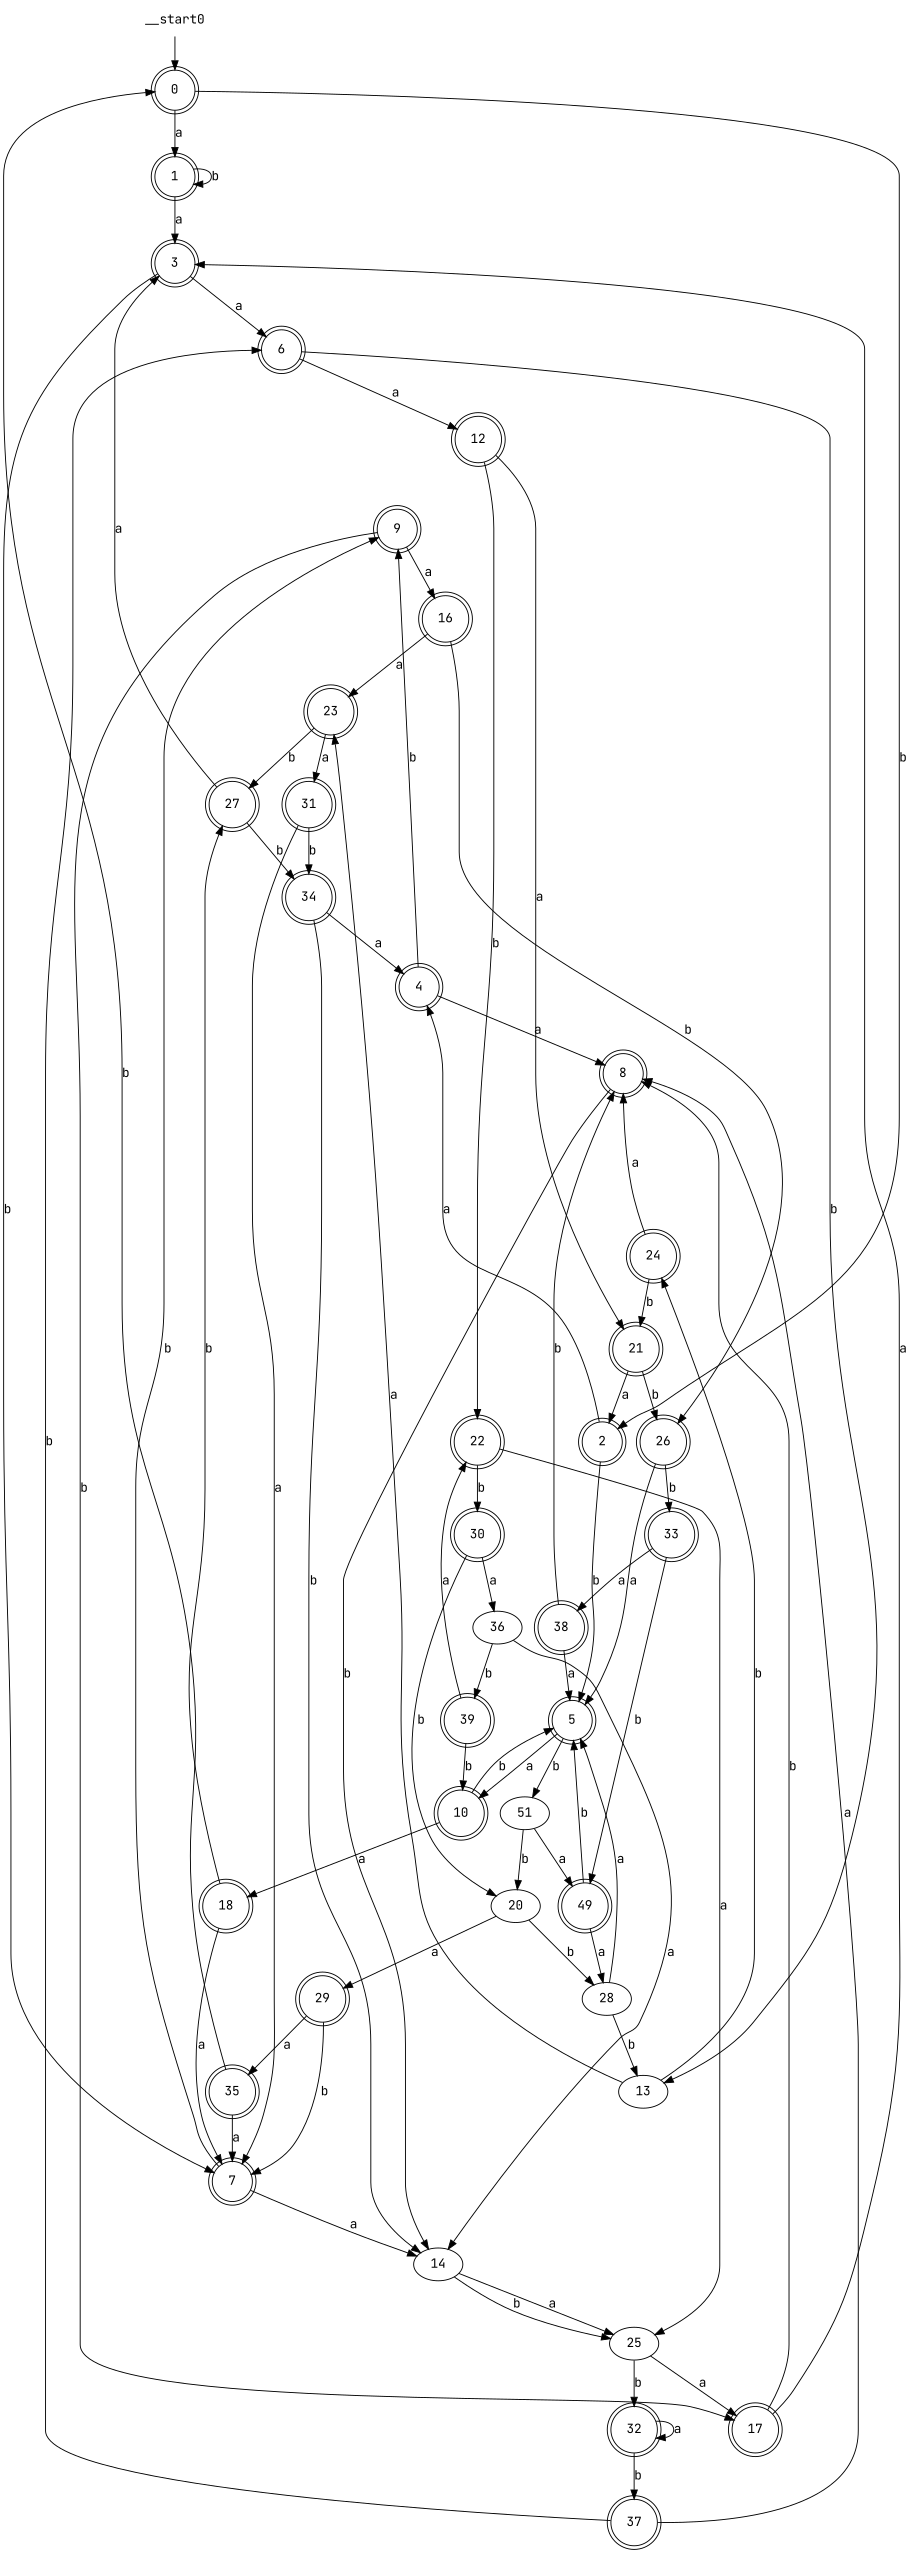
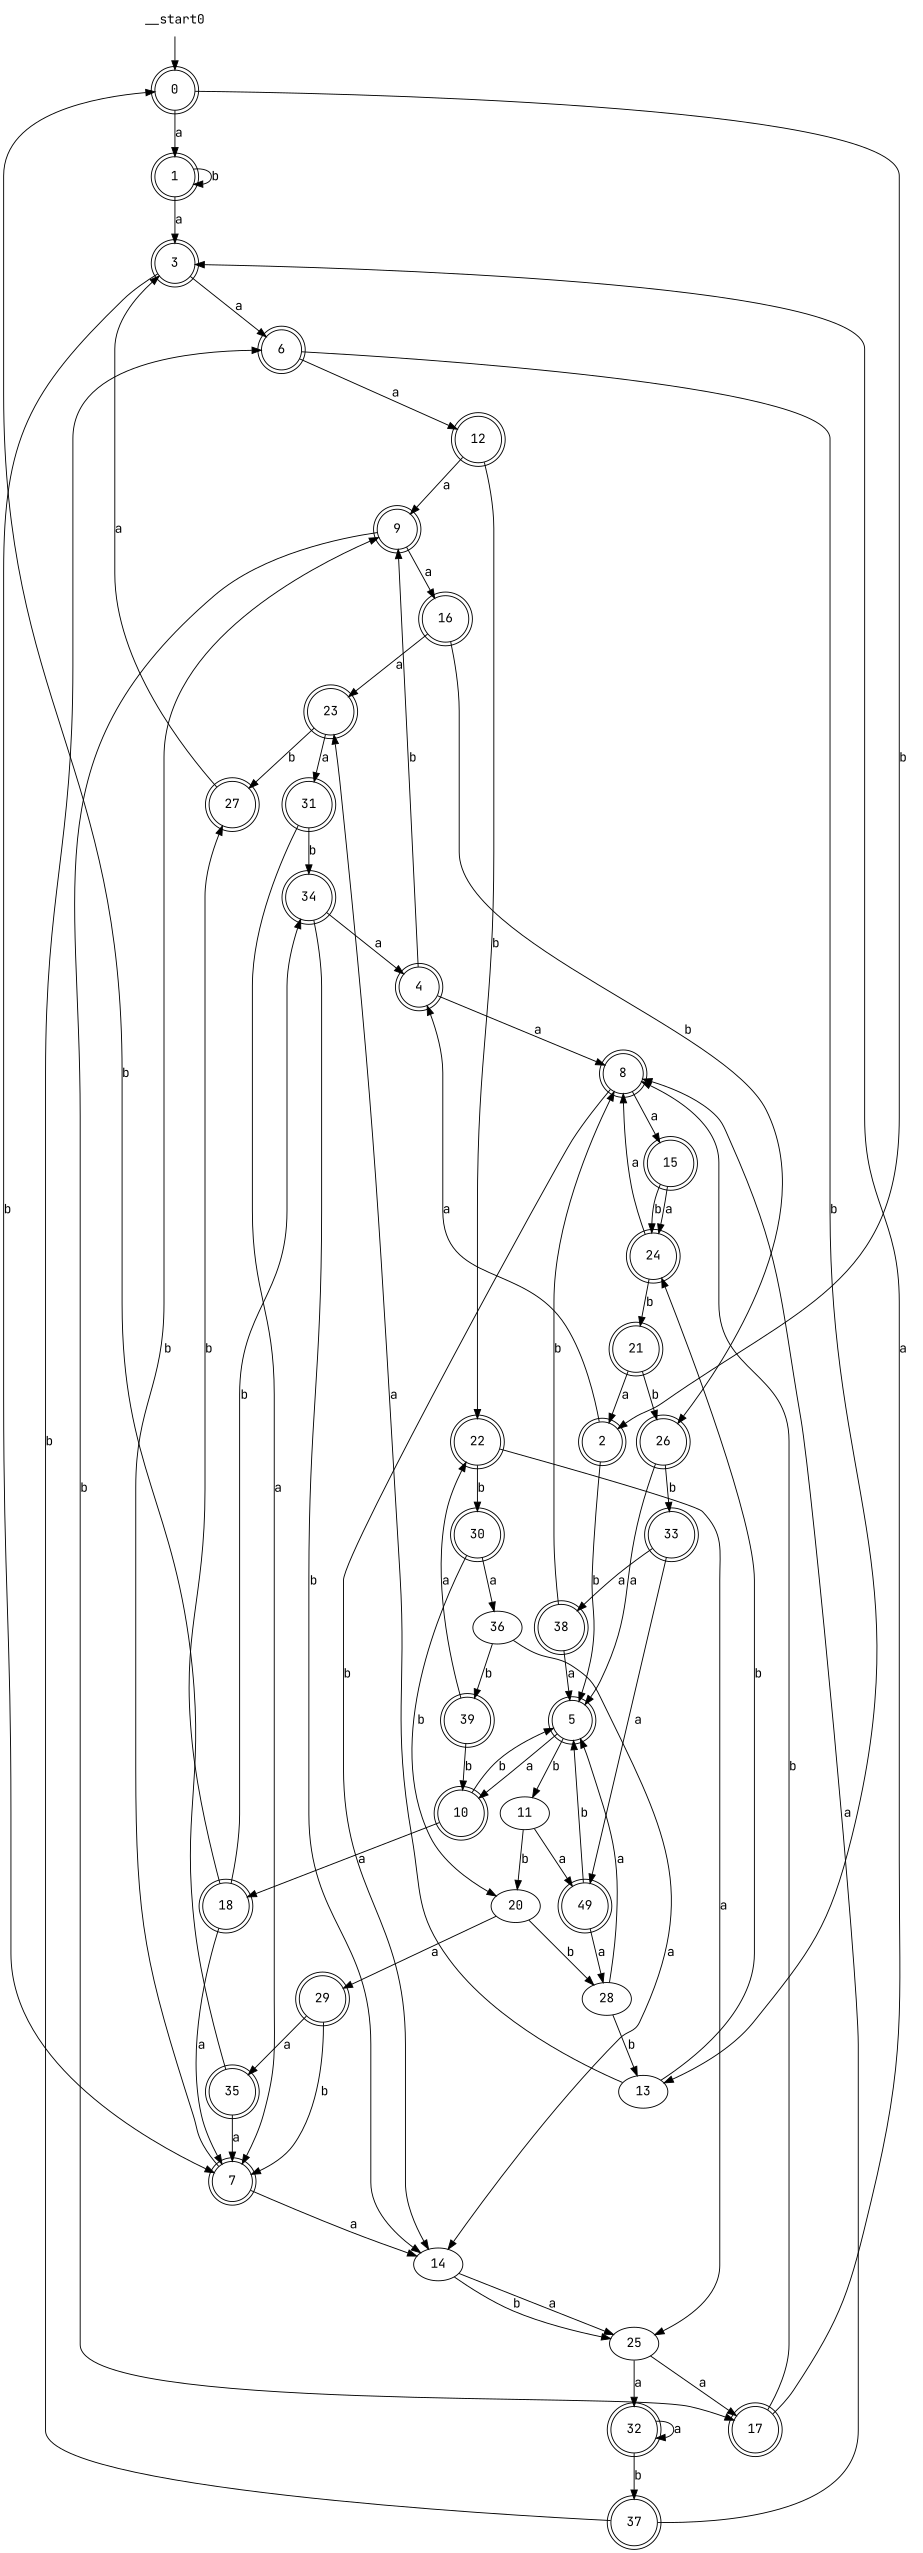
(268, 848) -> (240, 1402)
(536, 890) -> (440, 482)
none -> (671, 1163)
(638, 1720) -> (638, 1720)
(525, 1813) -> (525, 1813)
(638, 2383) -> (638, 2383)
